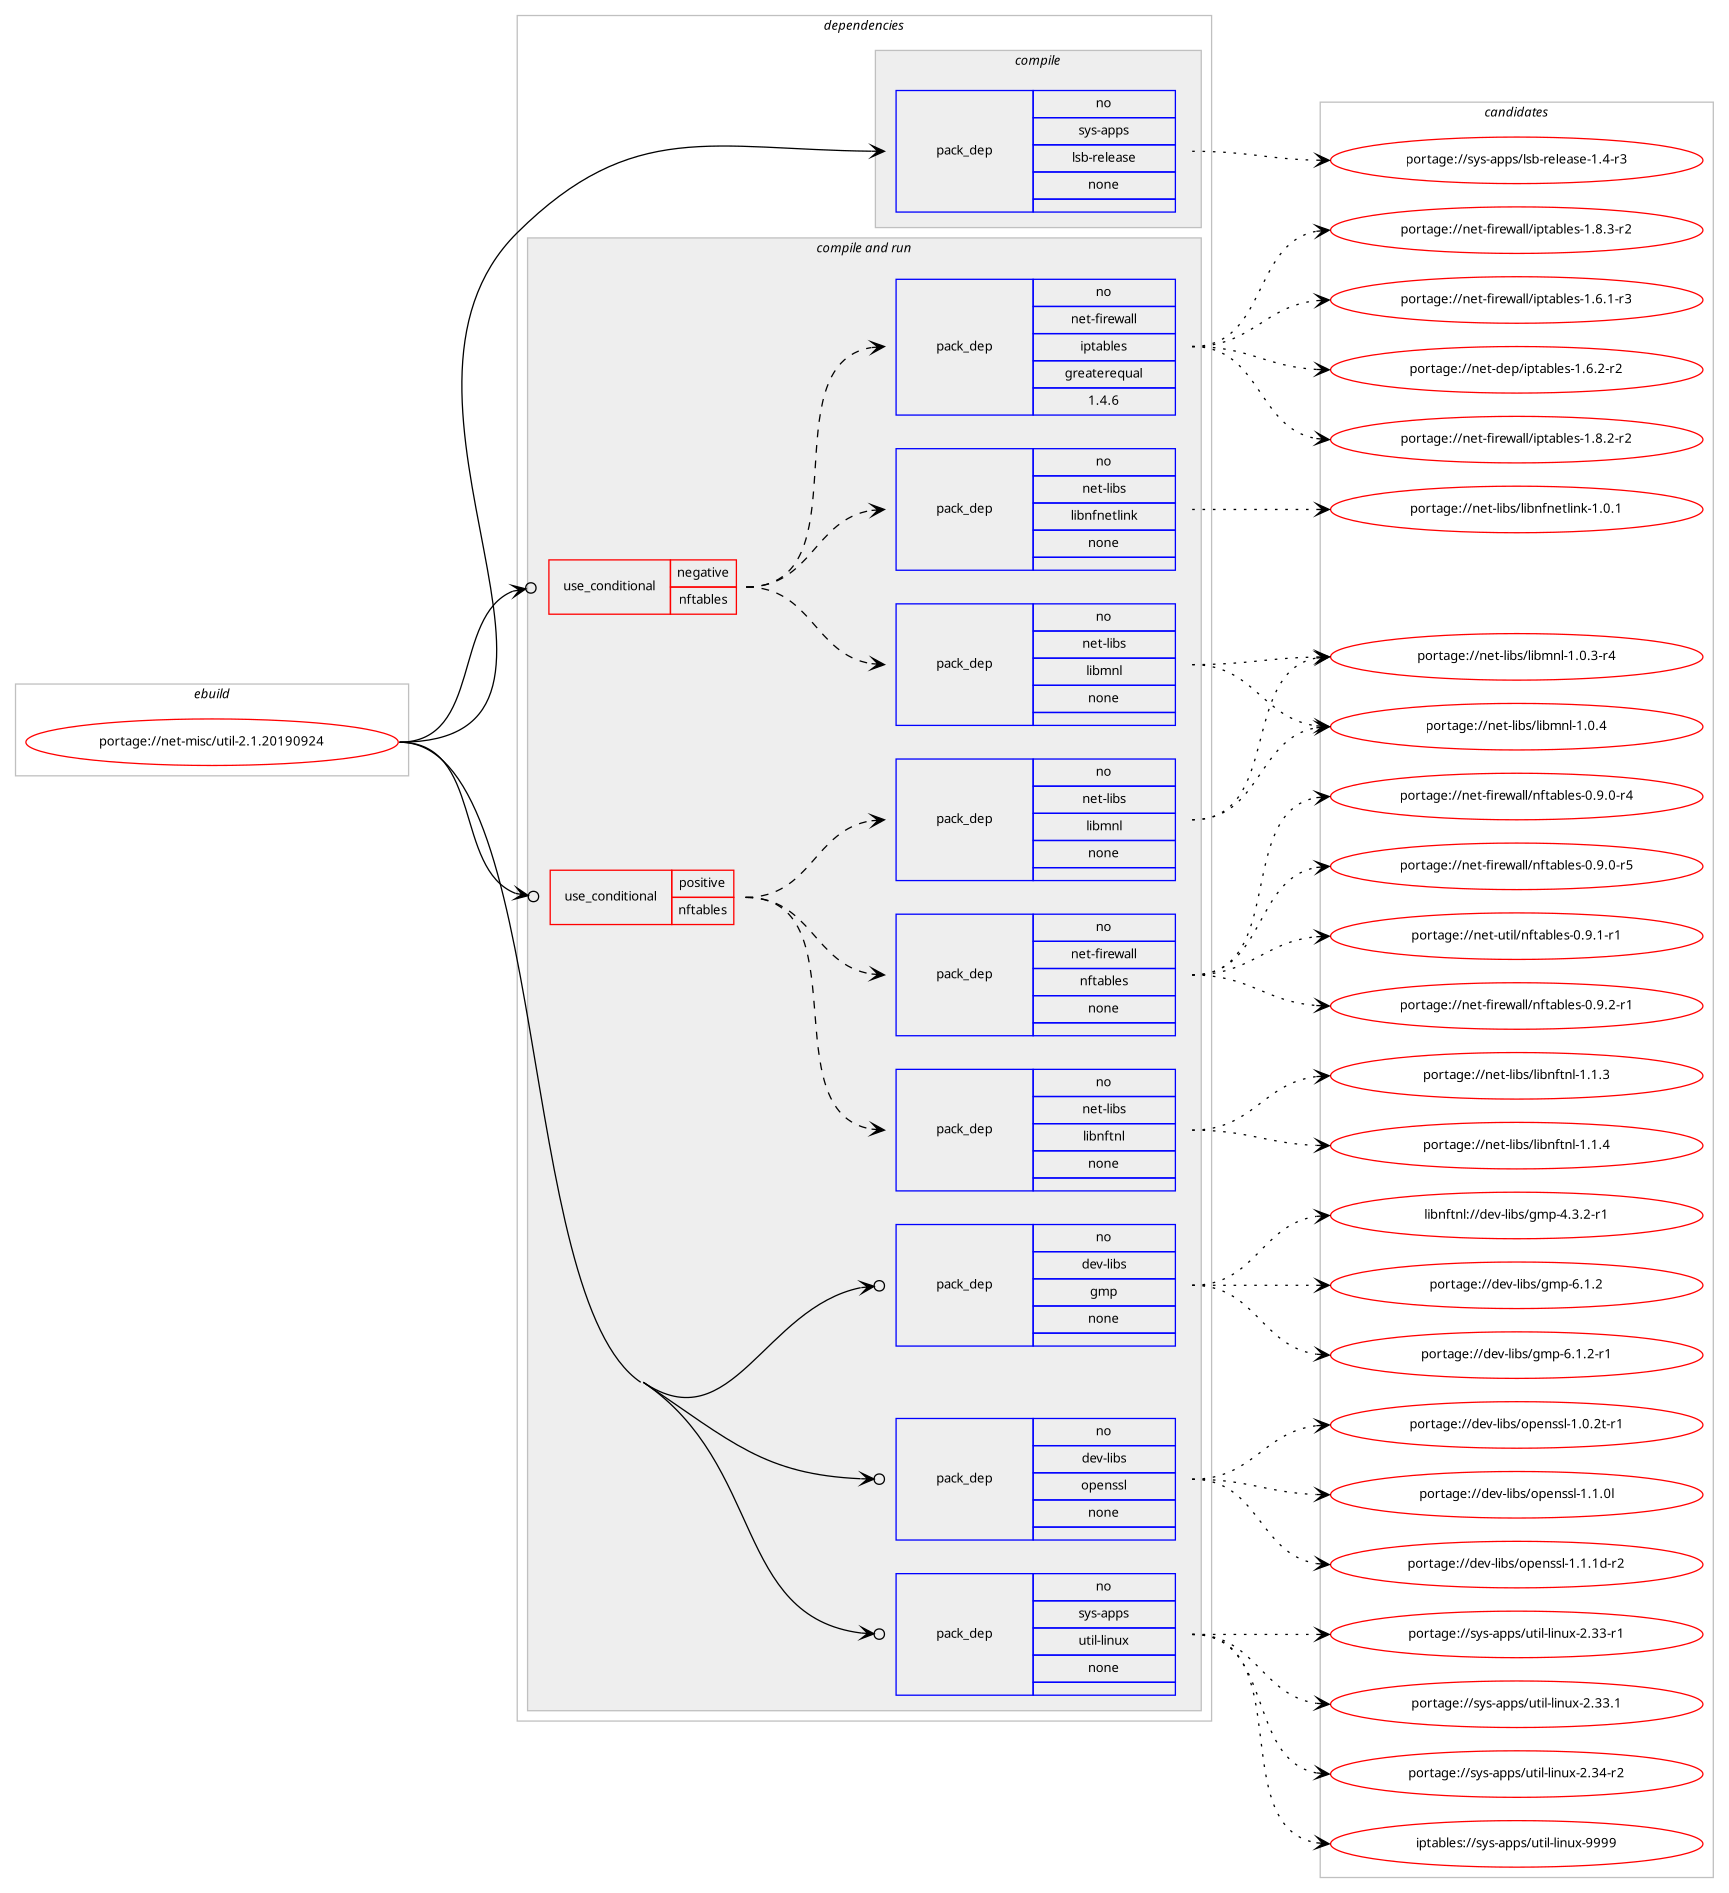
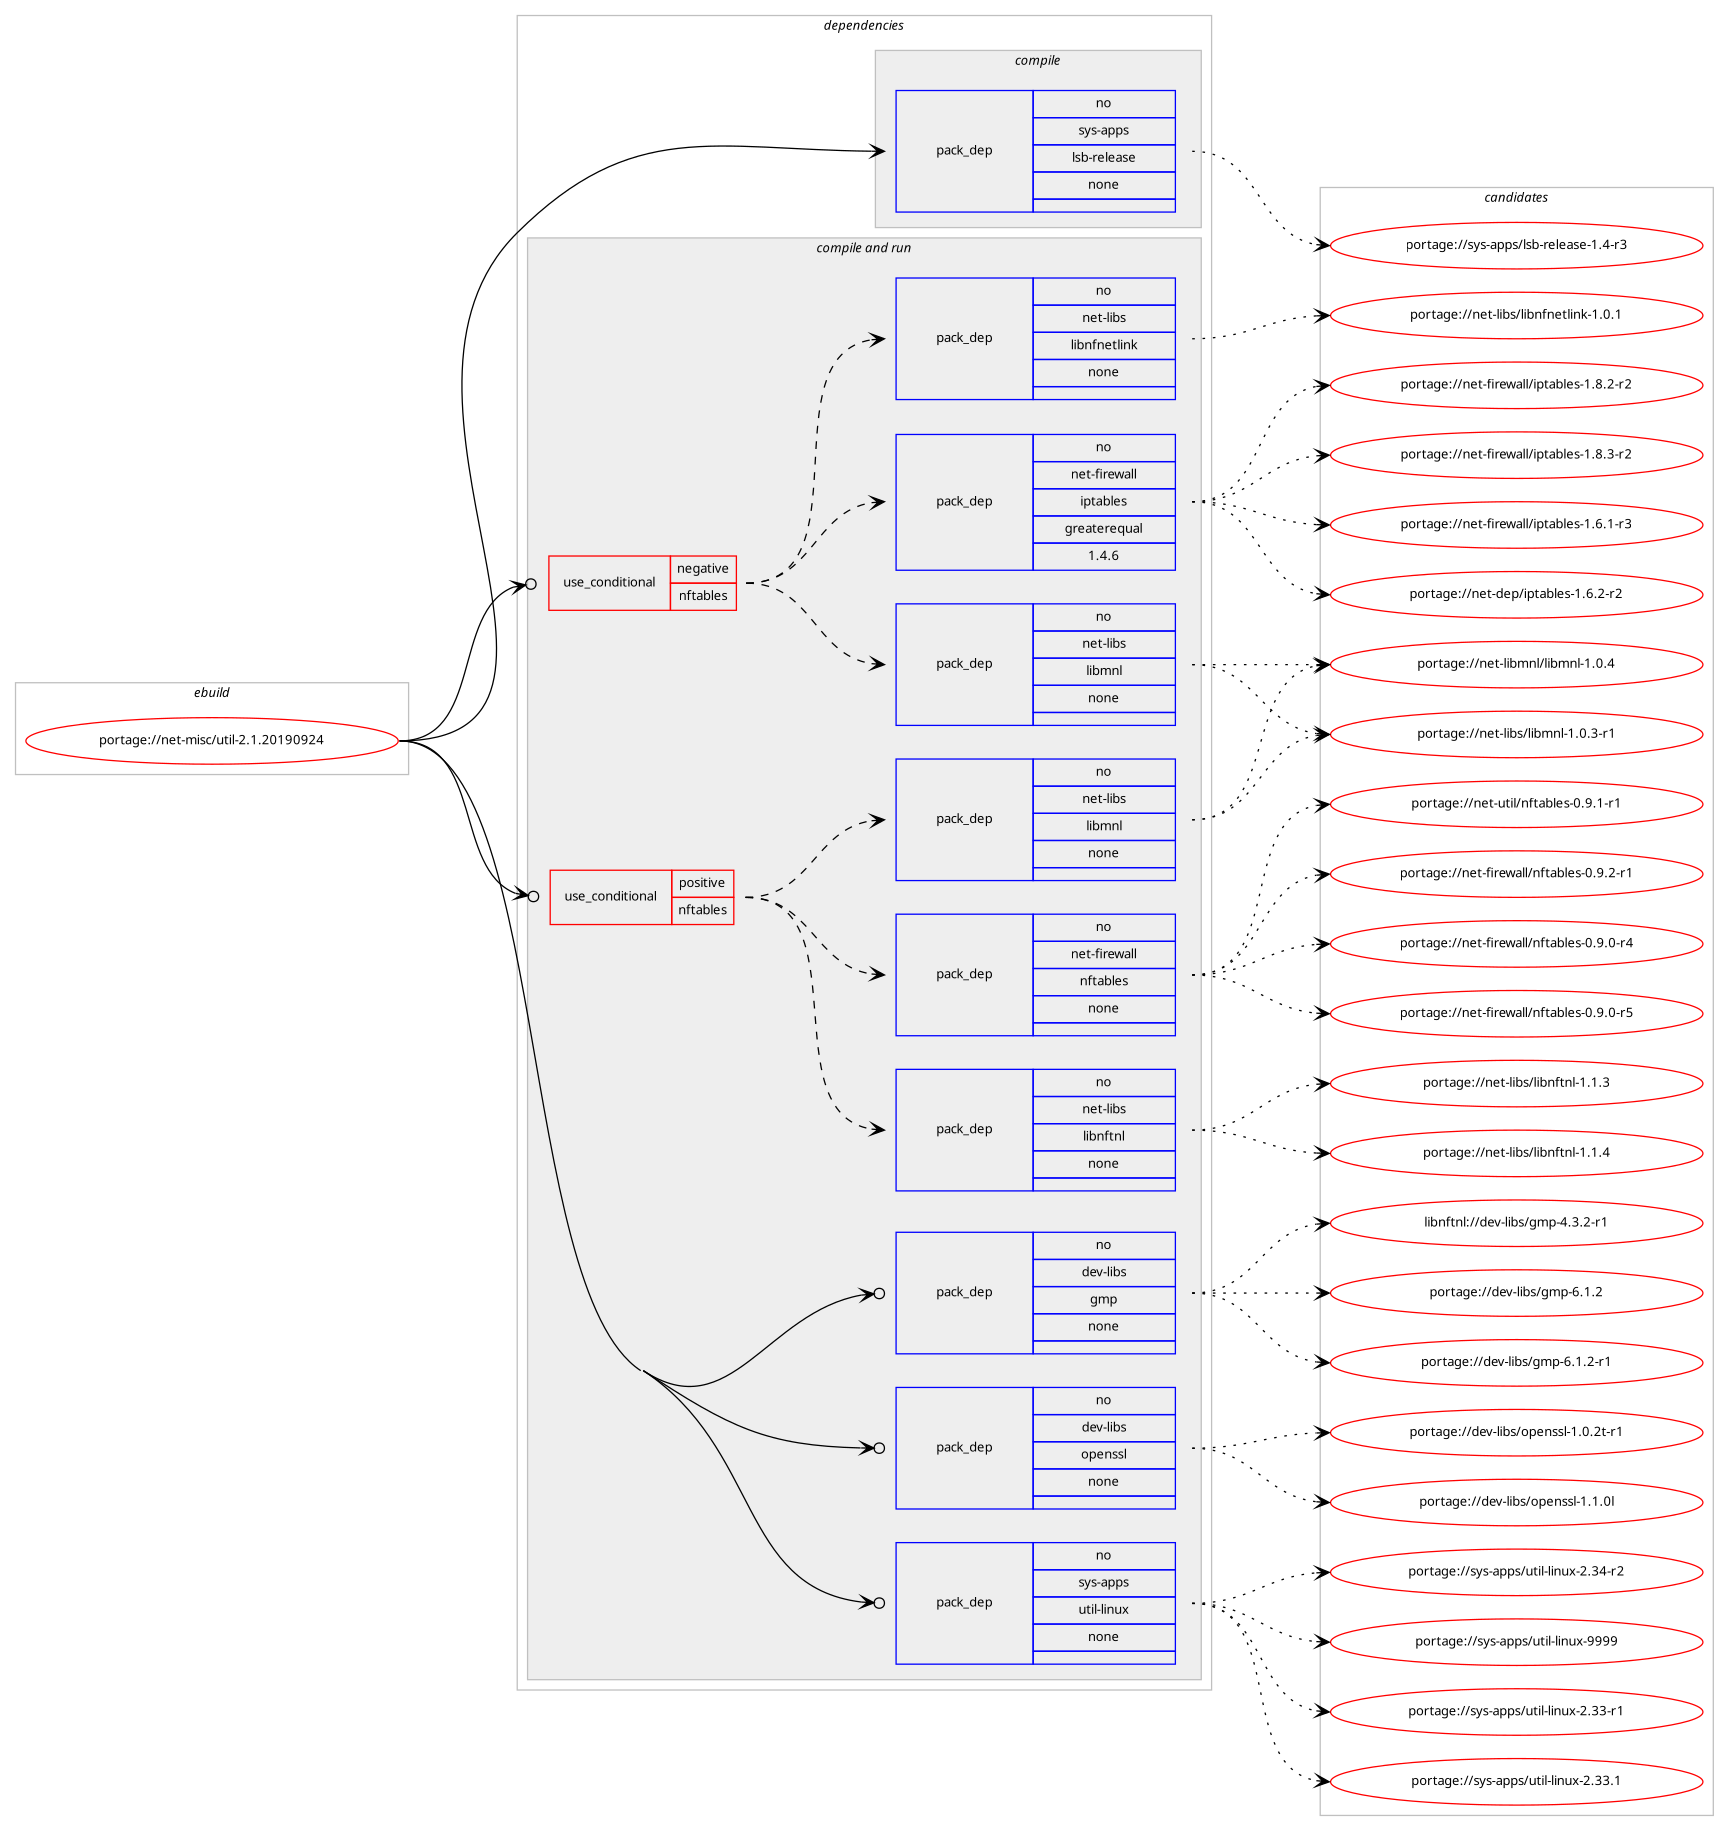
(1517, 657) -> (1517, 734)
(1517, 727) -> (1517, 665)
(1517, 1565) -> none
(1517, 1844) -> (1517, 1642)
